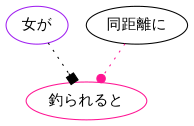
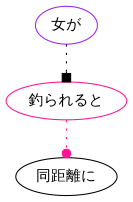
(114, 59) -> (66, 135)
